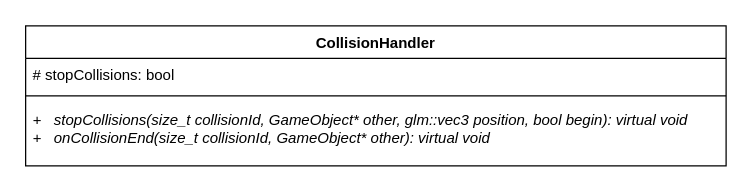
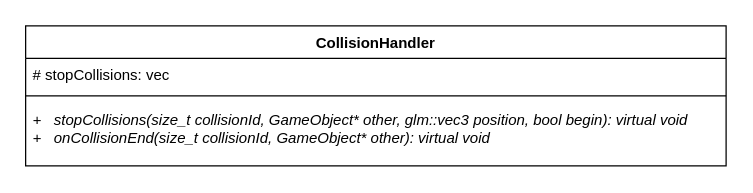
(109, 75) -> (107, 75)
